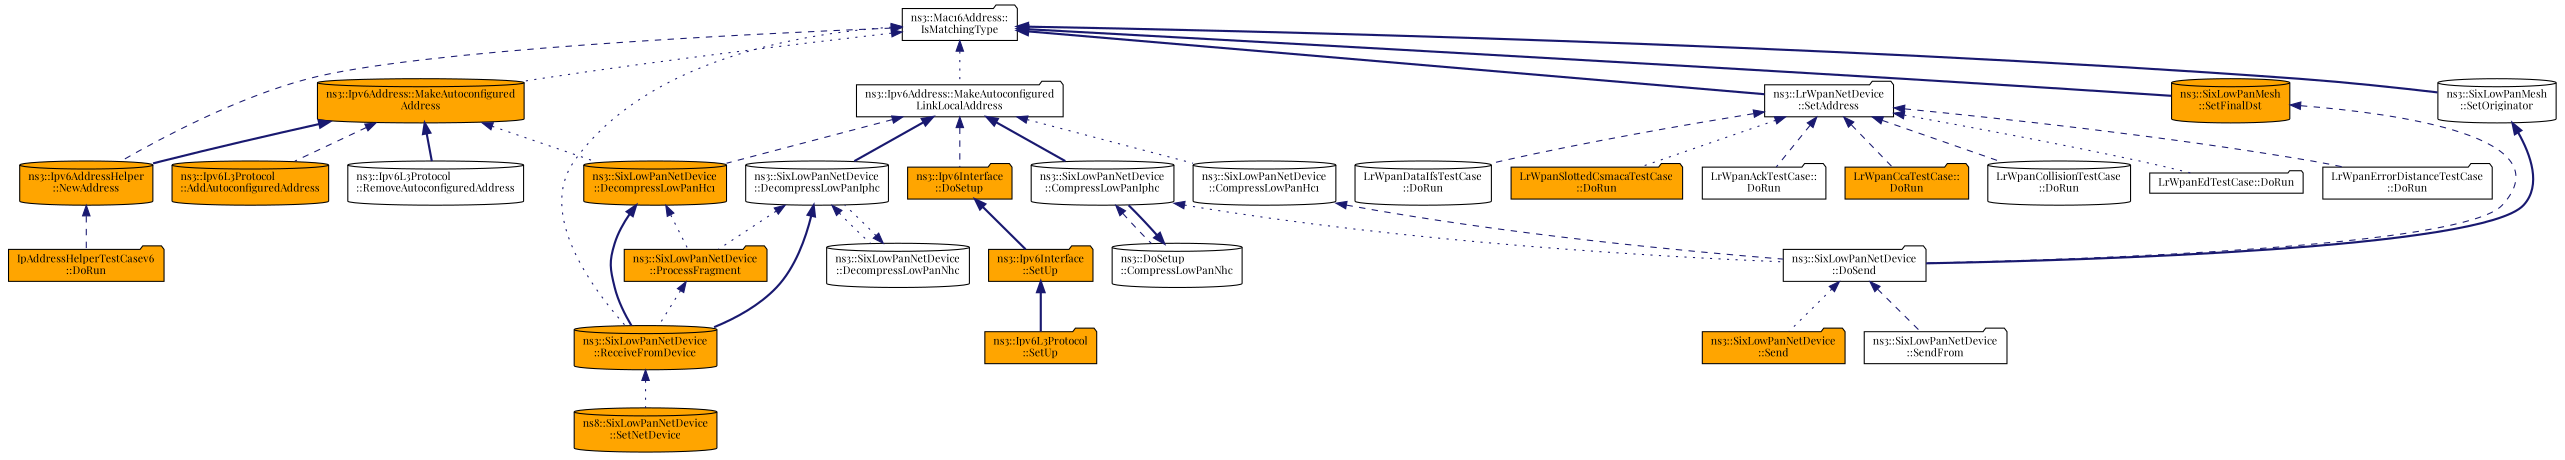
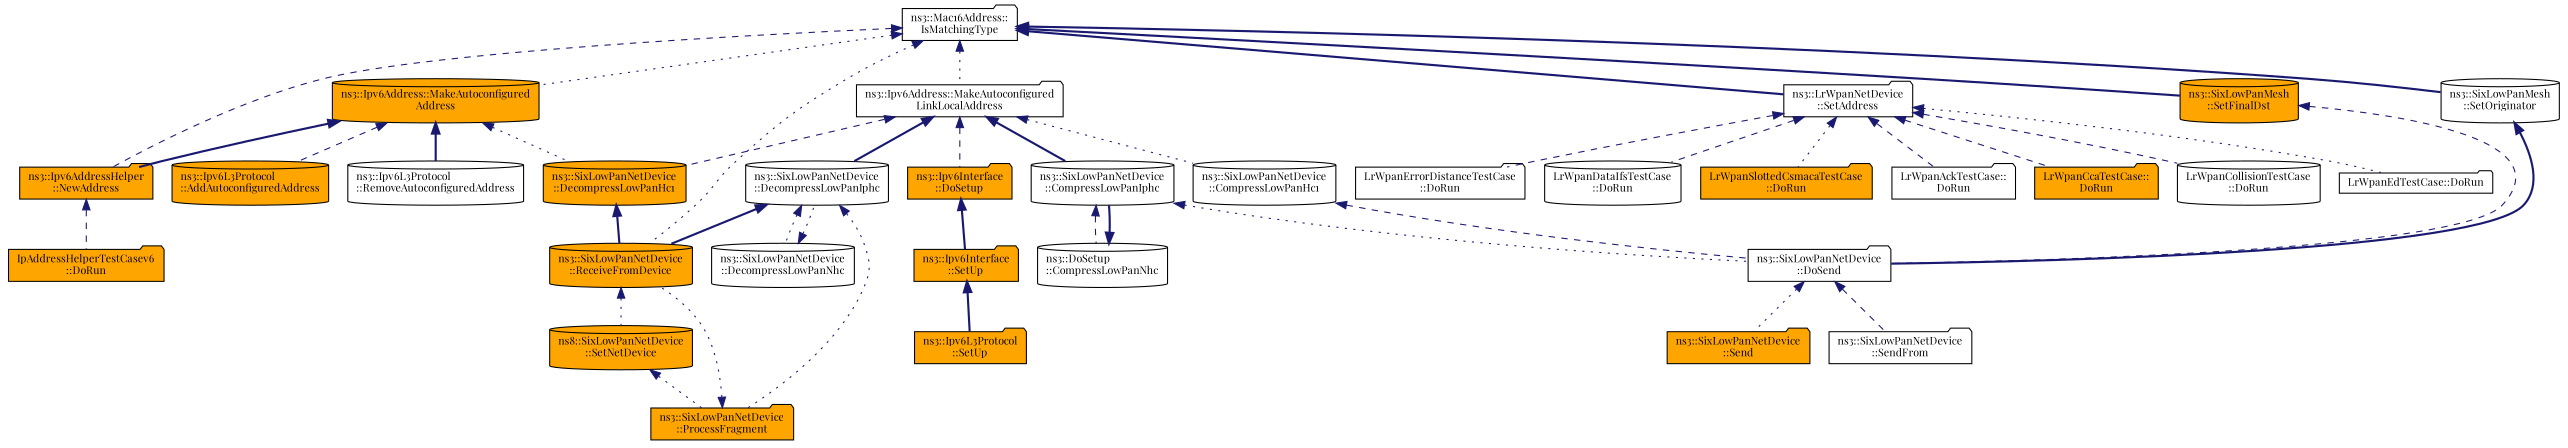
(86, 183) -> (86, 183)
(679, 232) -> (680, 392)
